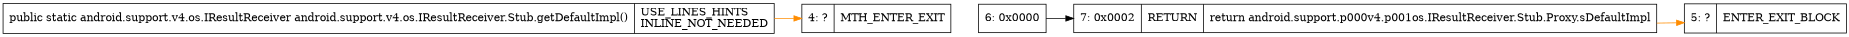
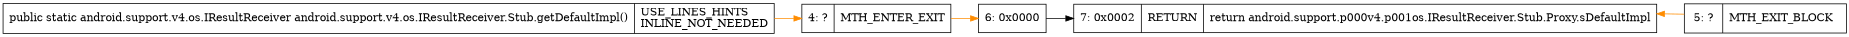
none -> (961, 18)
(1782, 18) -> (1781, 18)
(1667, 23) -> (1674, 14)
